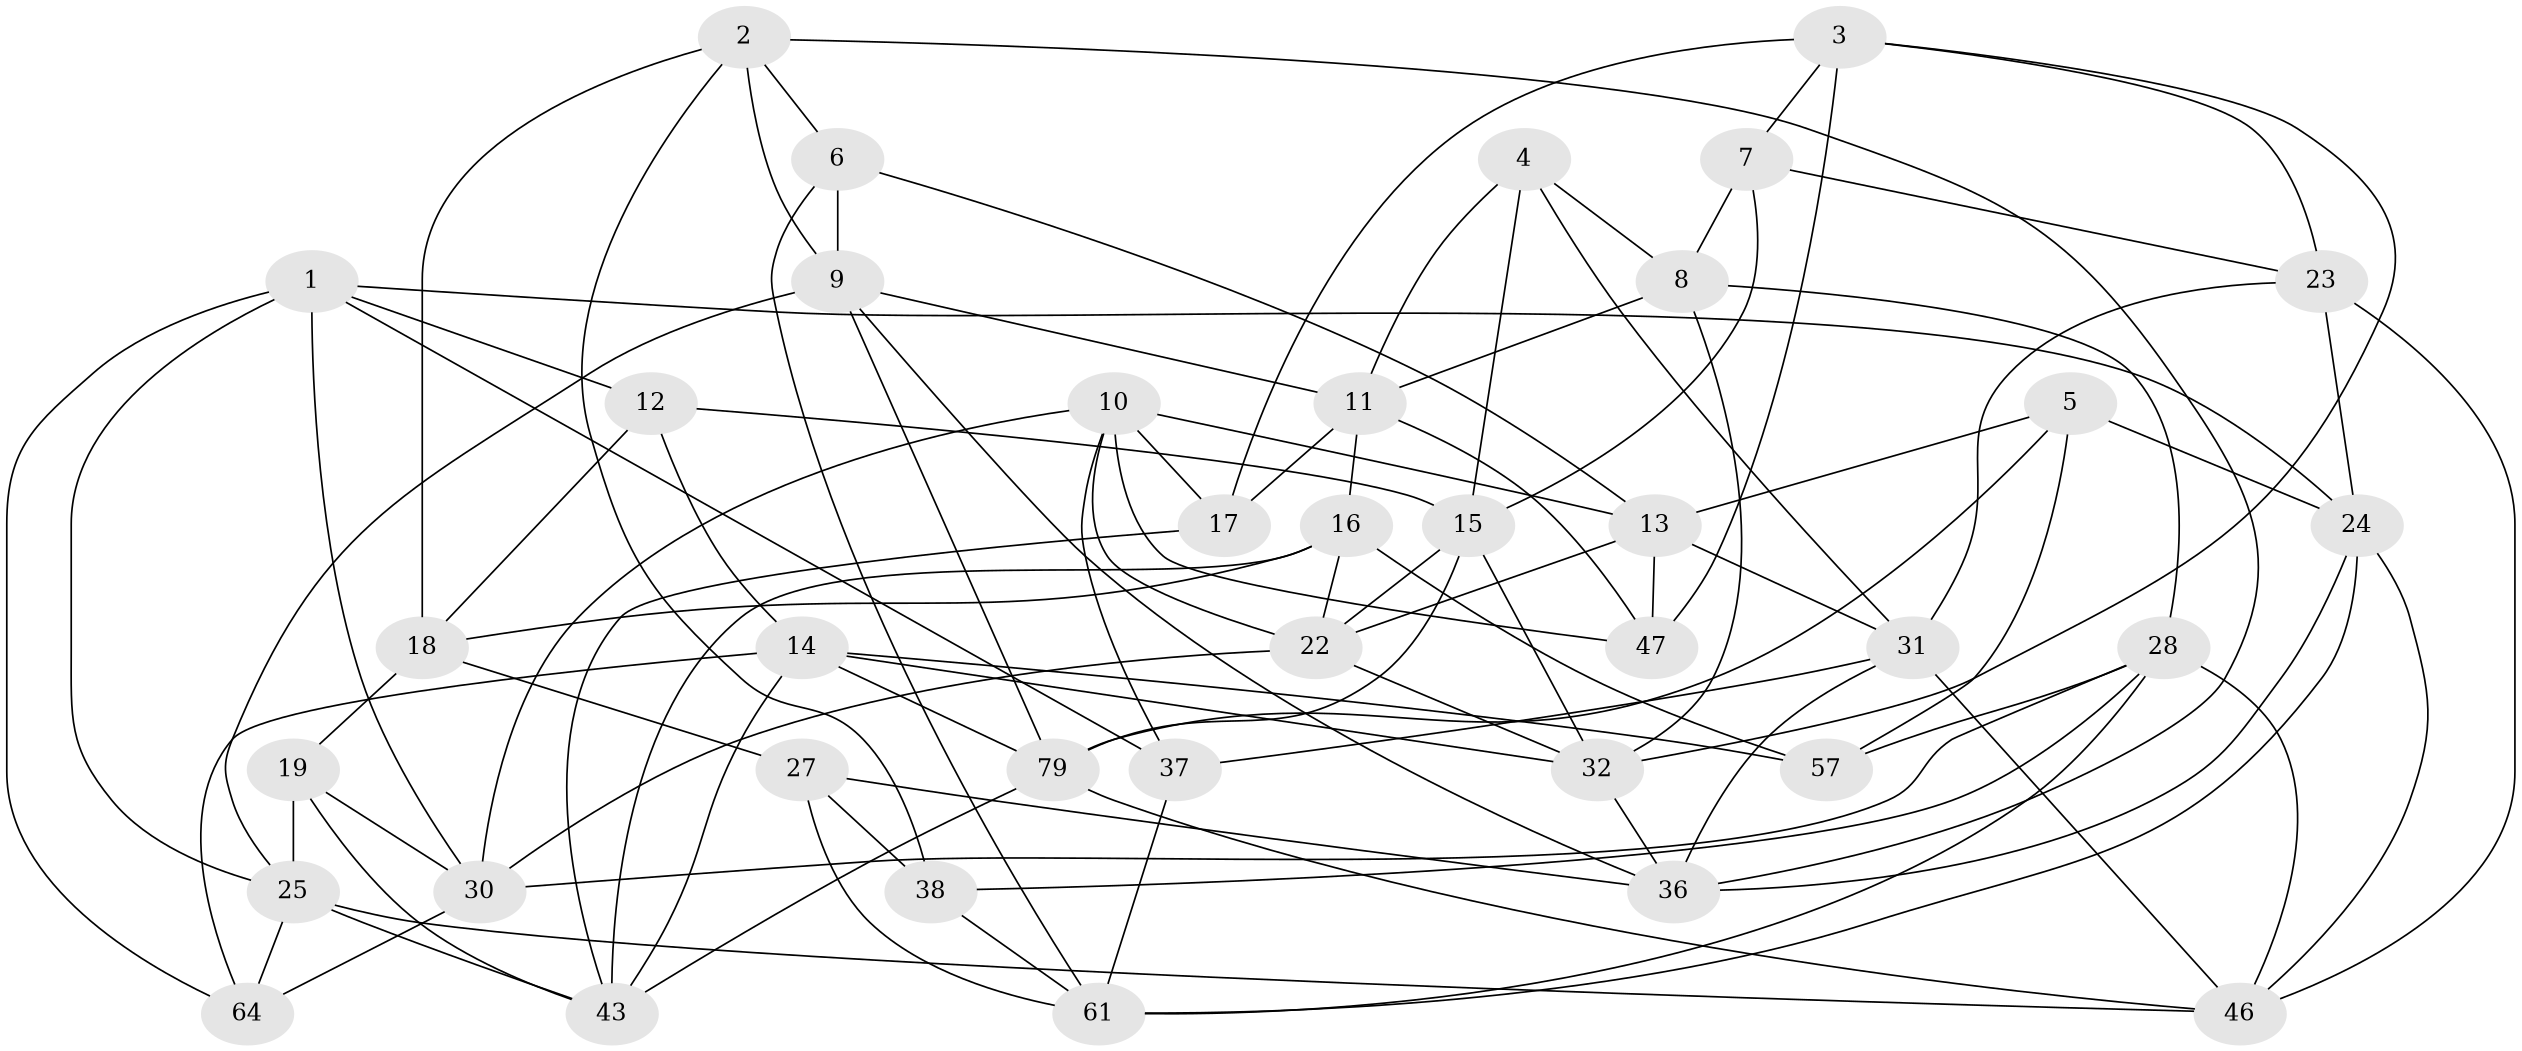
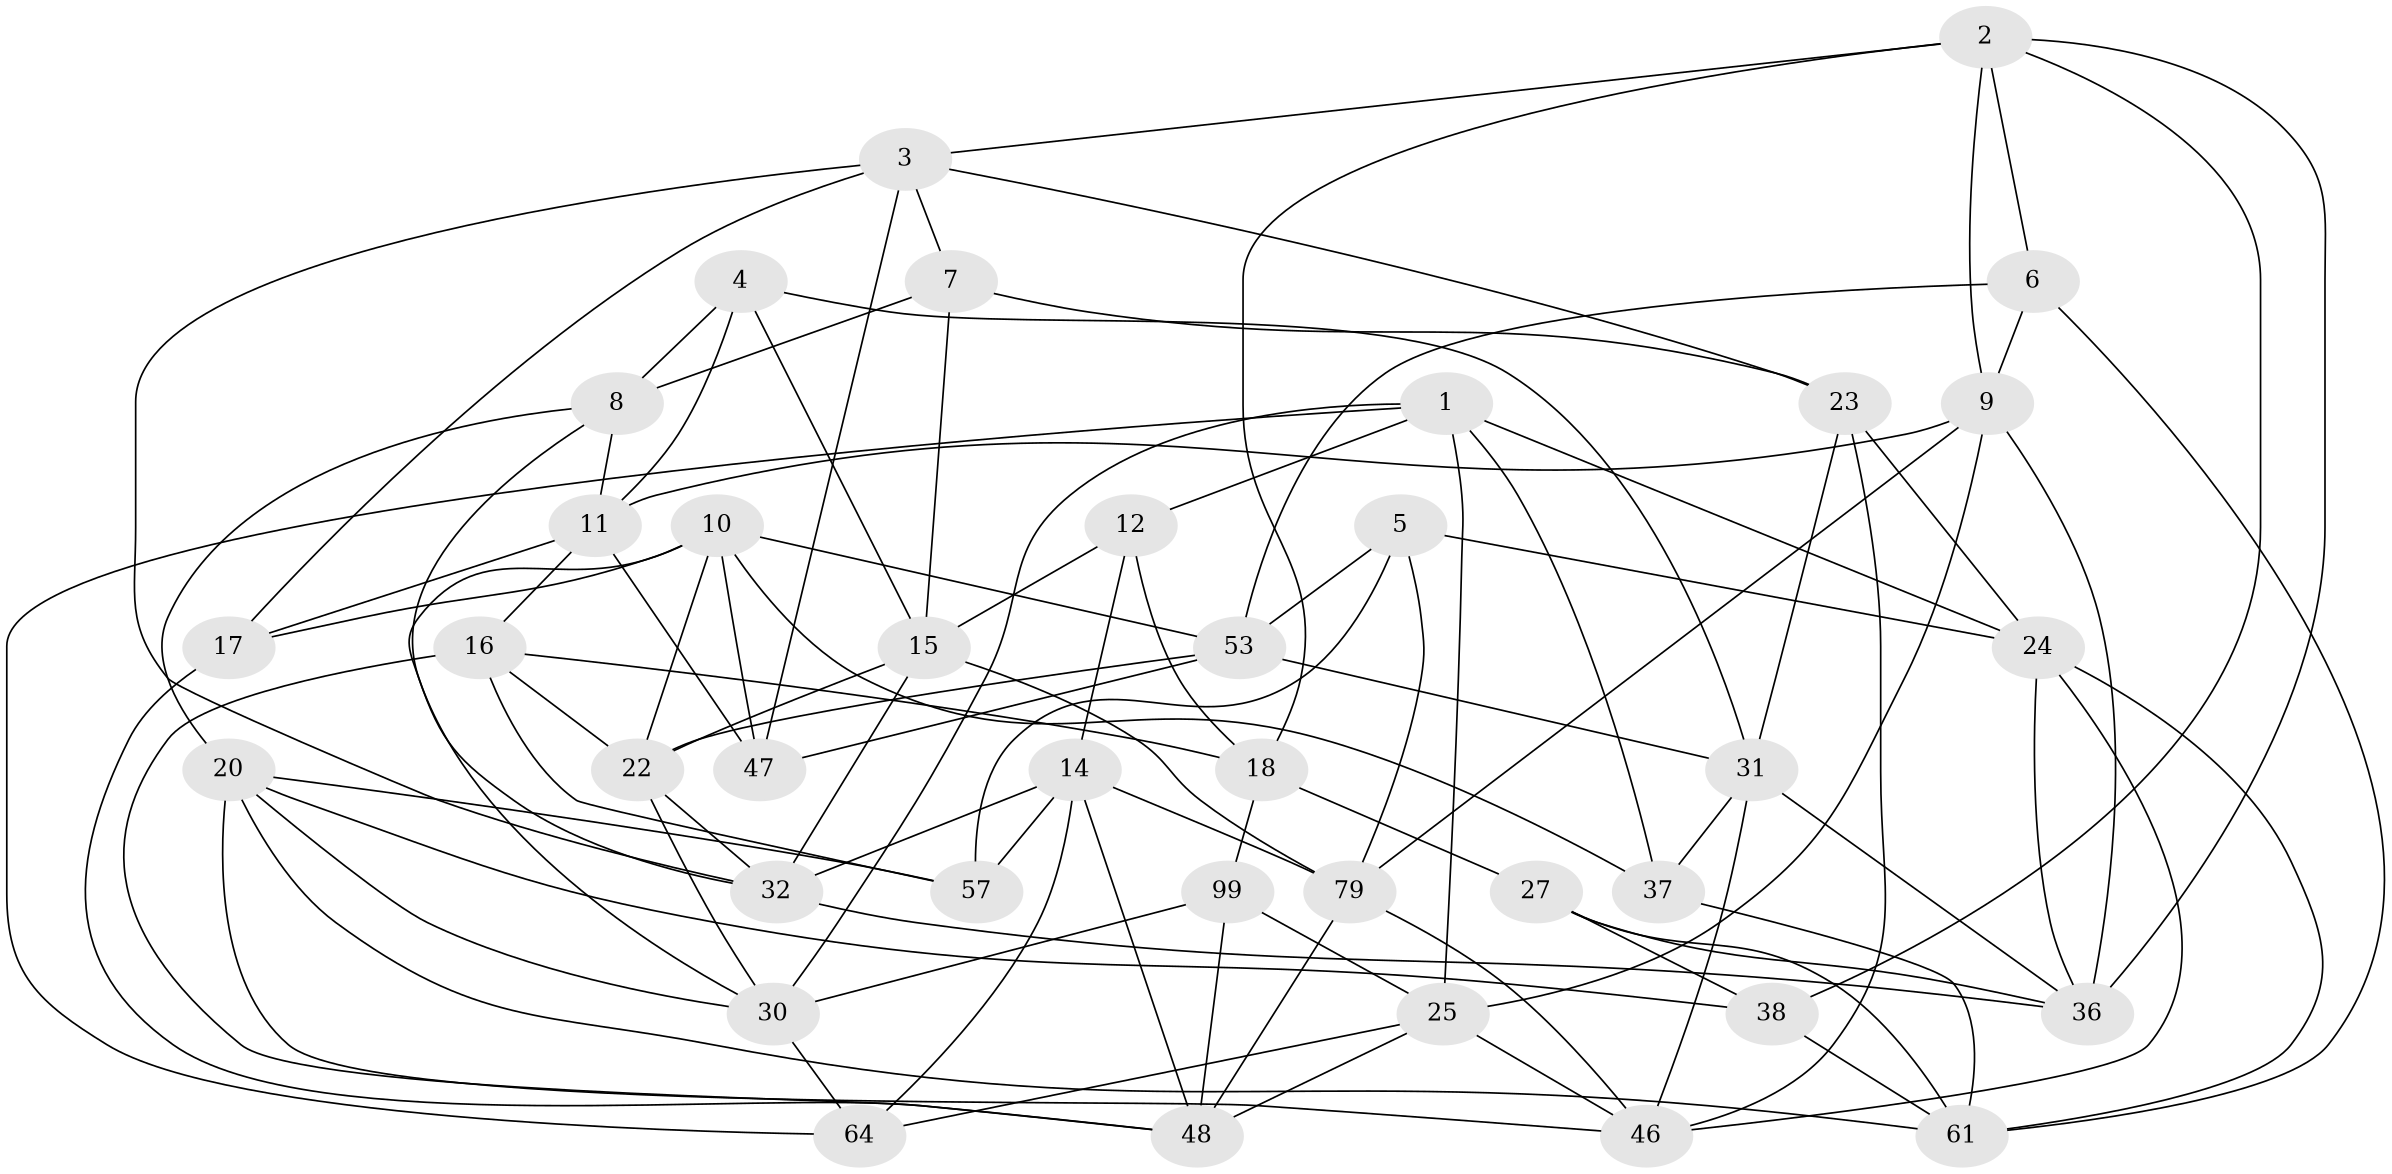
none -> (1446, 98)
(1655, 526) -> (1240, 648)
(2164, 648) -> (229, 770)
(293, 770) -> (1228, 892)
(612, 1014) -> (1197, 1136)
